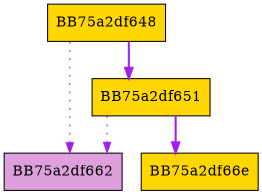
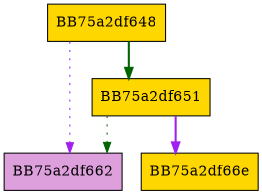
(129, 55) -> (129, 55)
(107, 129) -> (107, 129)
